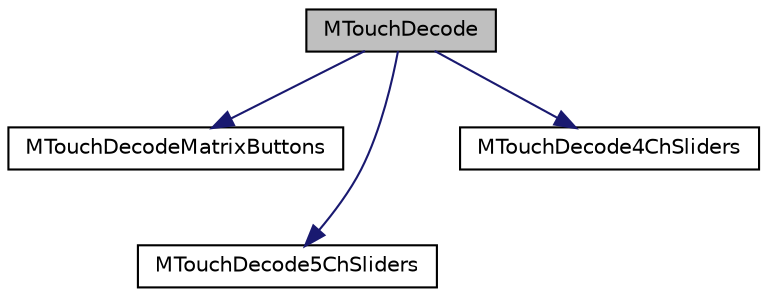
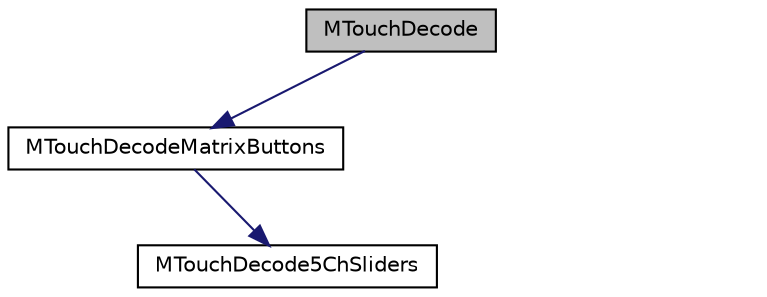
(371, 146) -> (224, 200)
(610, 148) -> none
